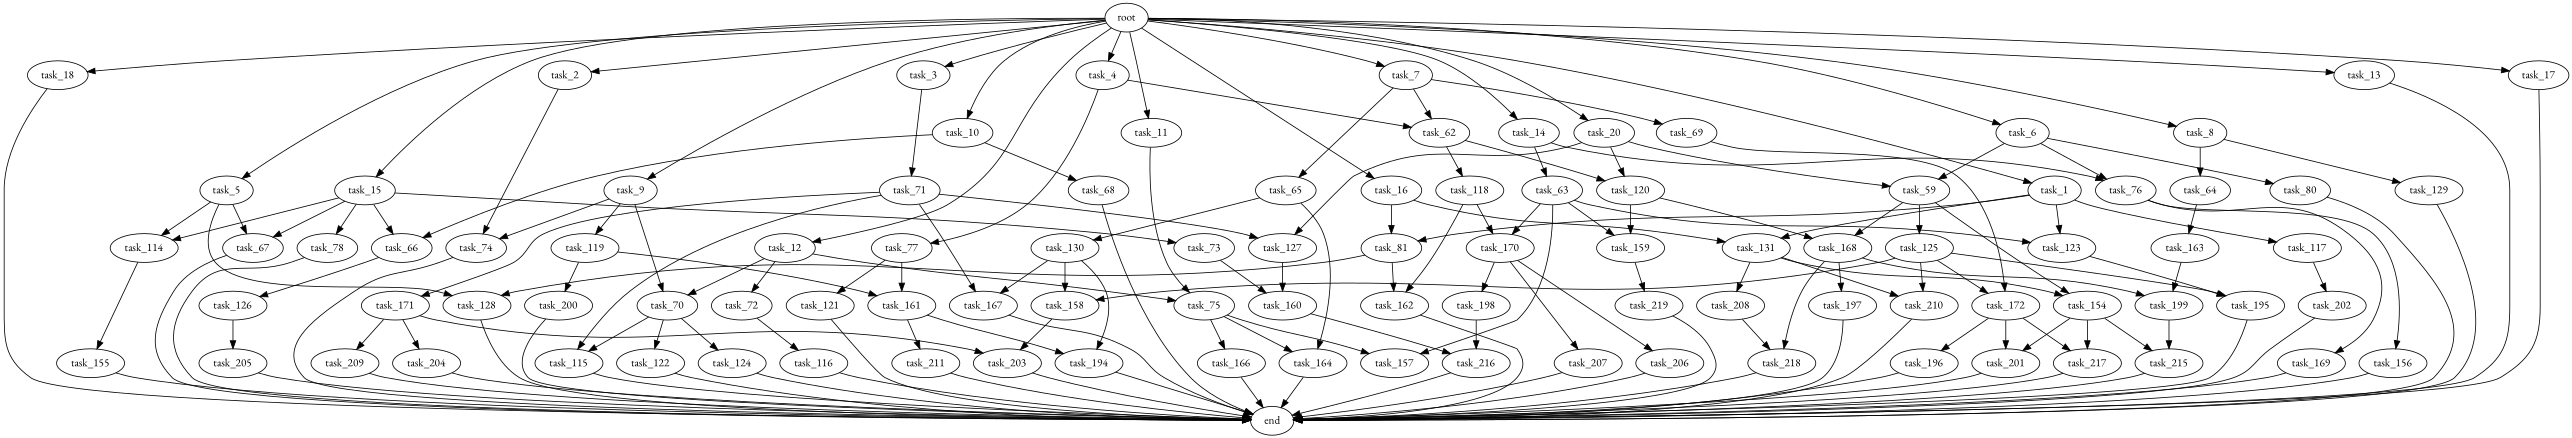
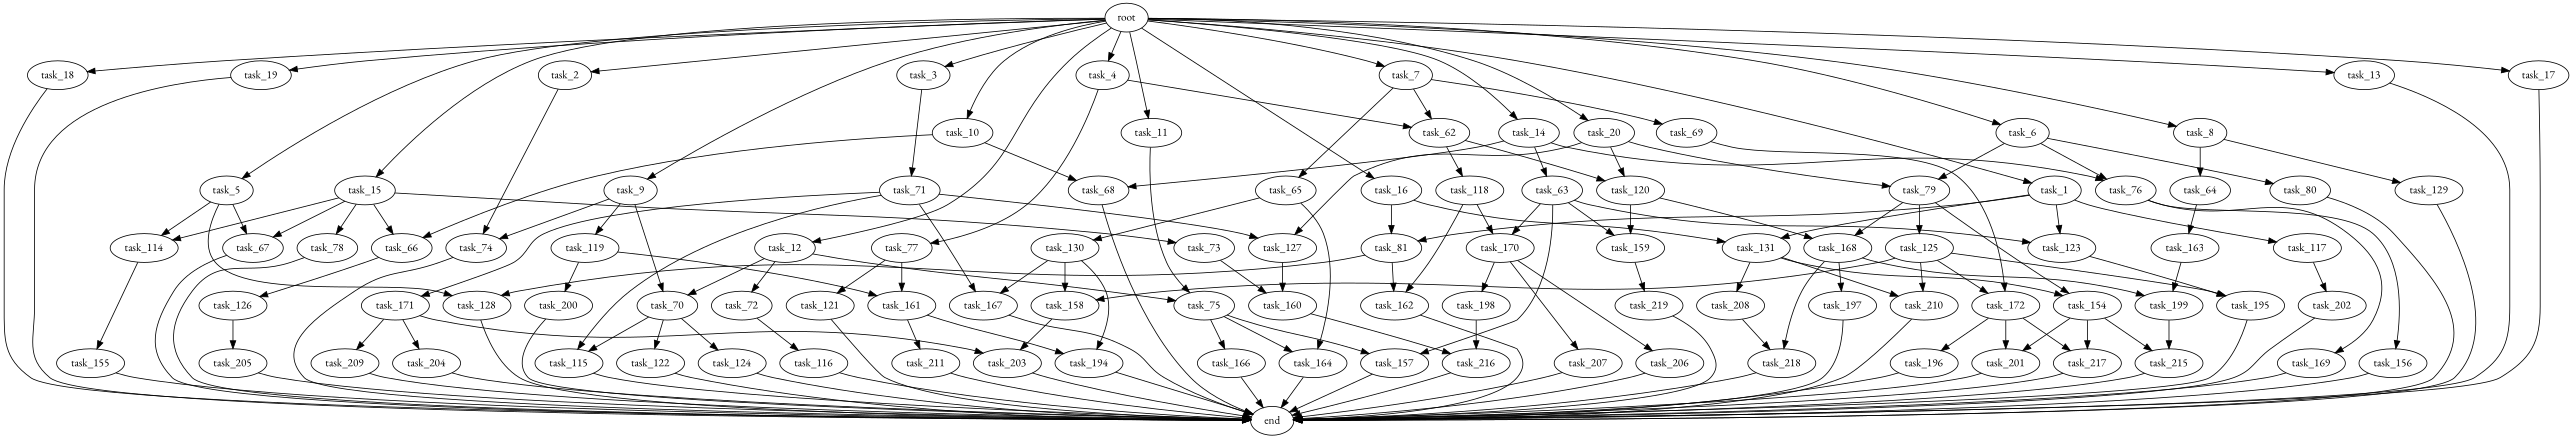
none -> (261, 75)
none -> (1321, 167)
(1919, 190) -> (1919, 190)
none -> (1335, 391)
